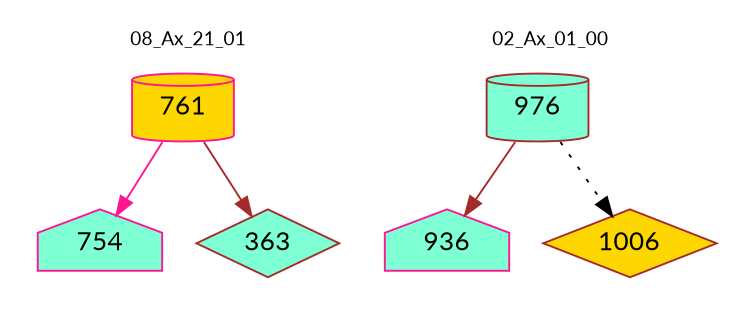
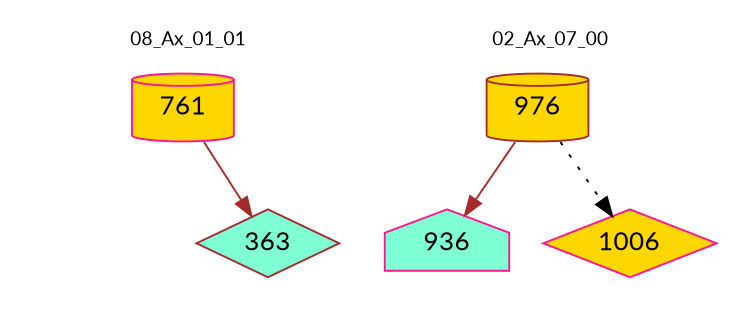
(189, 41) -> (189, 41)
(551, 41) -> (551, 41)
(538, 108) -> (538, 108)
(100, 243) -> none
(630, 243) -> (630, 243)
